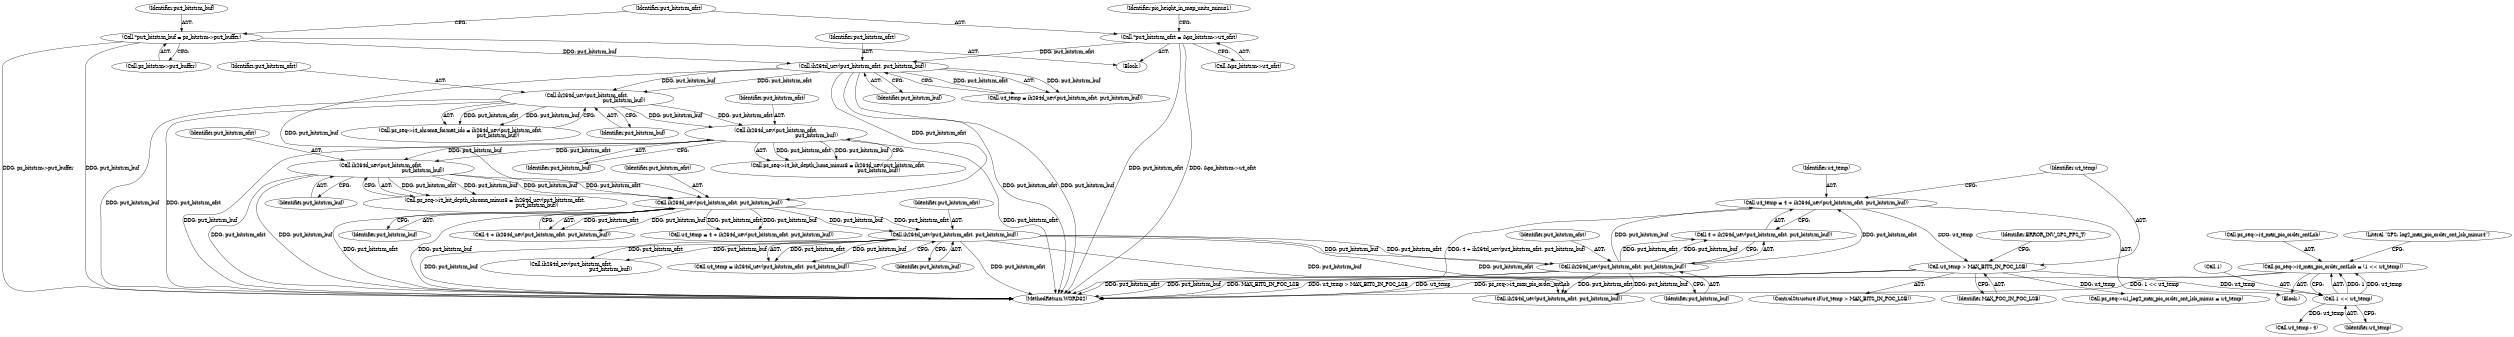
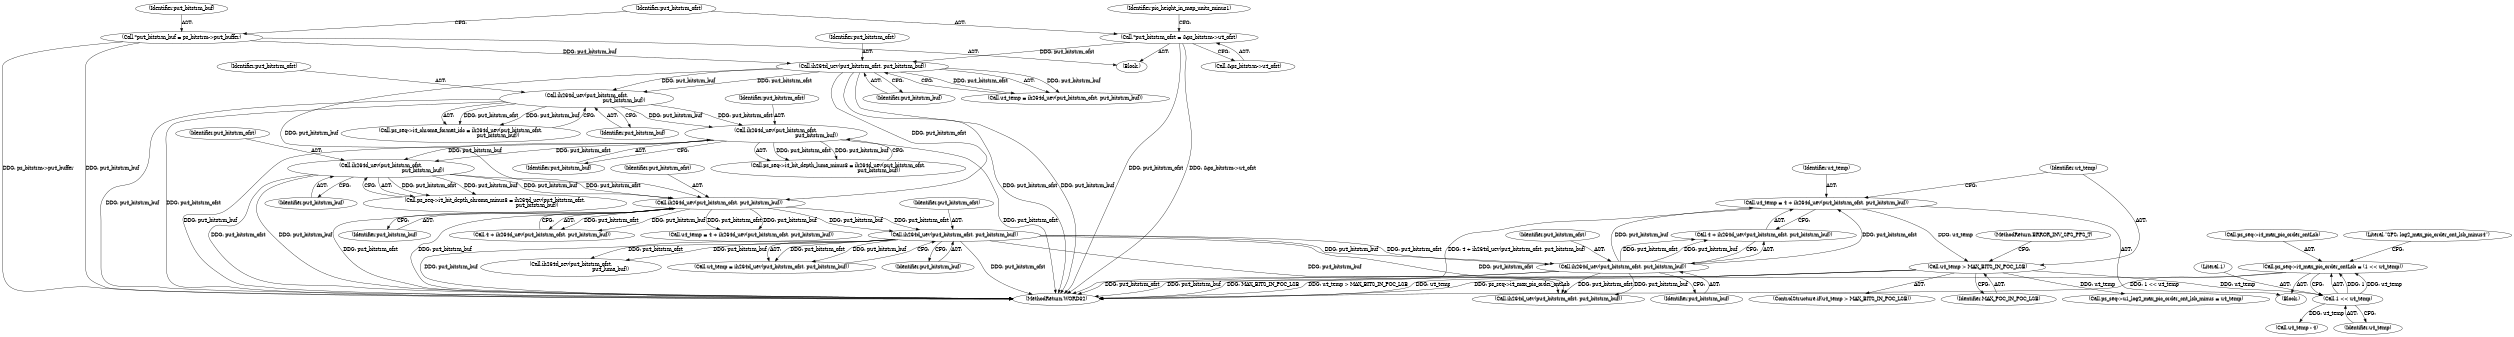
(161, 67) -> none
(2043, 235) -> (2043, 235)
(571, 267) -> (571, 267)
(2213, 267) -> (2213, 267)
